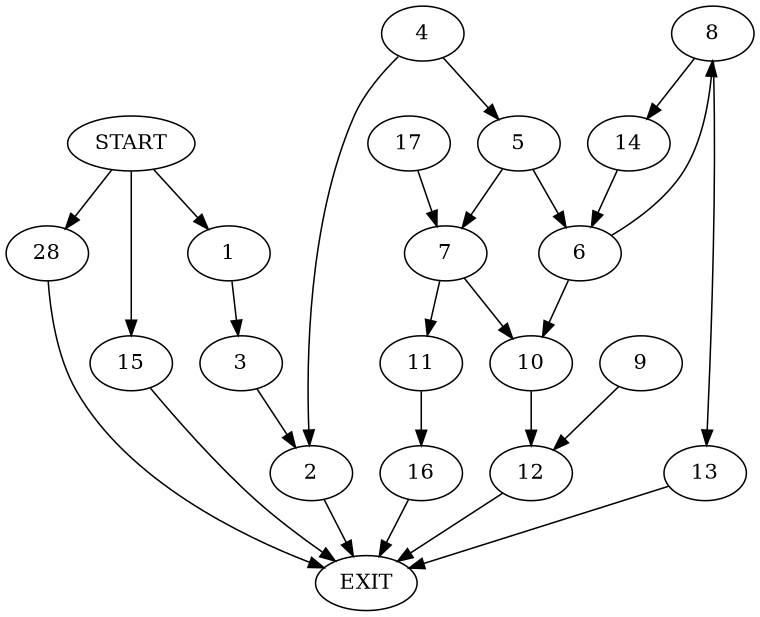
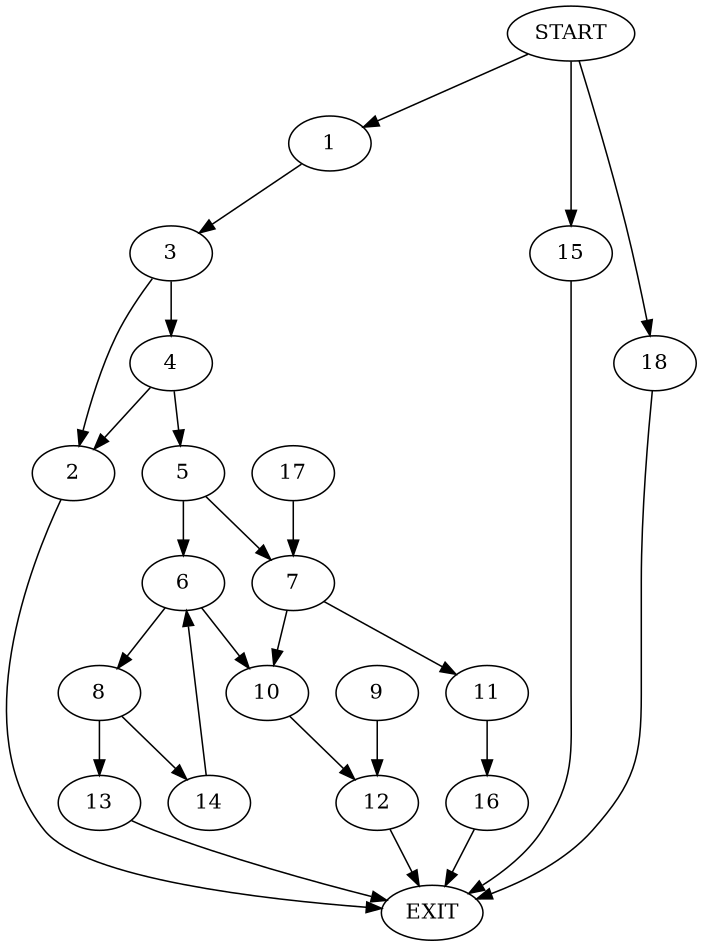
(47, 253) -> (655, 363)
none -> (171, 301)
